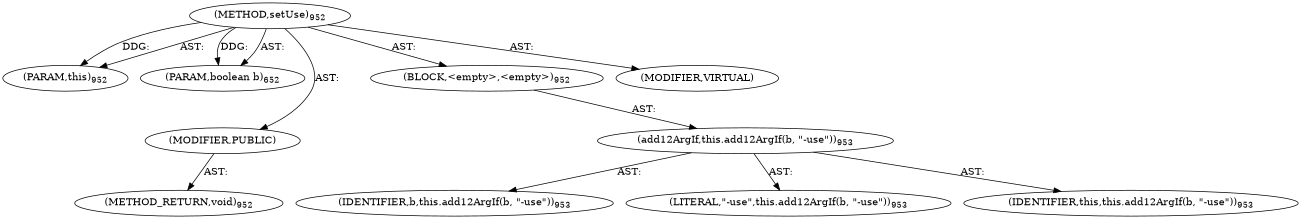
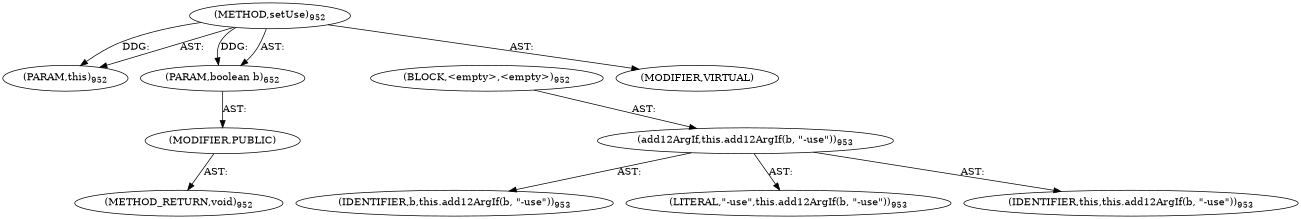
(374, 46) -> none
(314, 84) -> (223, 106)
